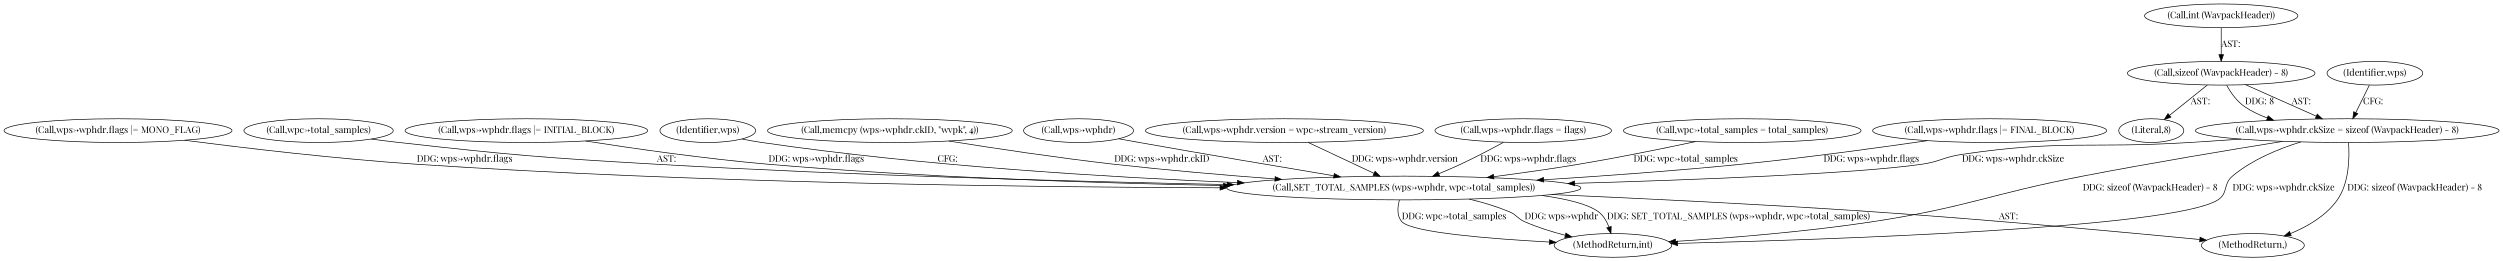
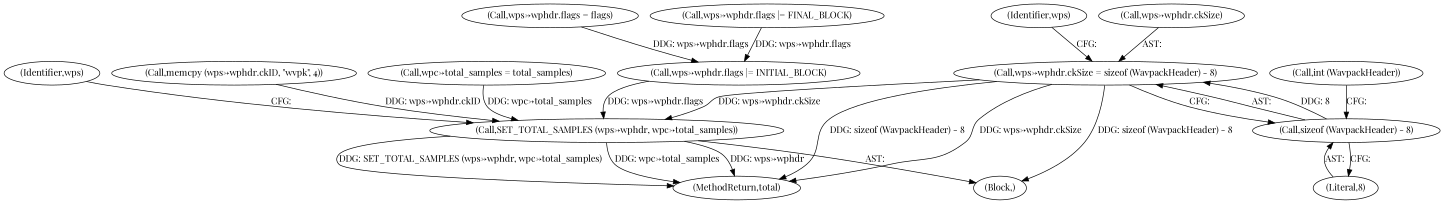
none -> (1172, 16)
(2232, 45) -> (1358, 102)
(2202, 102) -> (1362, 159)
none -> (1197, 109)
(118, 131) -> none
(319, 131) -> none
(1079, 131) -> none
(1284, 131) -> none
(1472, 159) -> (636, 44)
none -> (1325, 163)
(1736, 165) -> (754, 41)
(1613, 245) -> (737, 188)
(2253, 245) -> (1000, 188)
